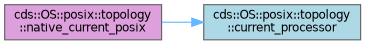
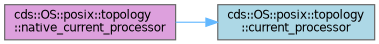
(83, 22) -> (90, 22)
